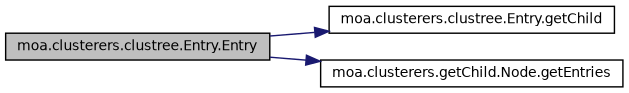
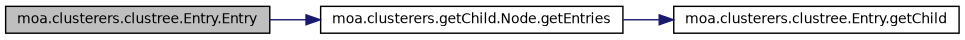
(292, 34) -> (641, 20)
